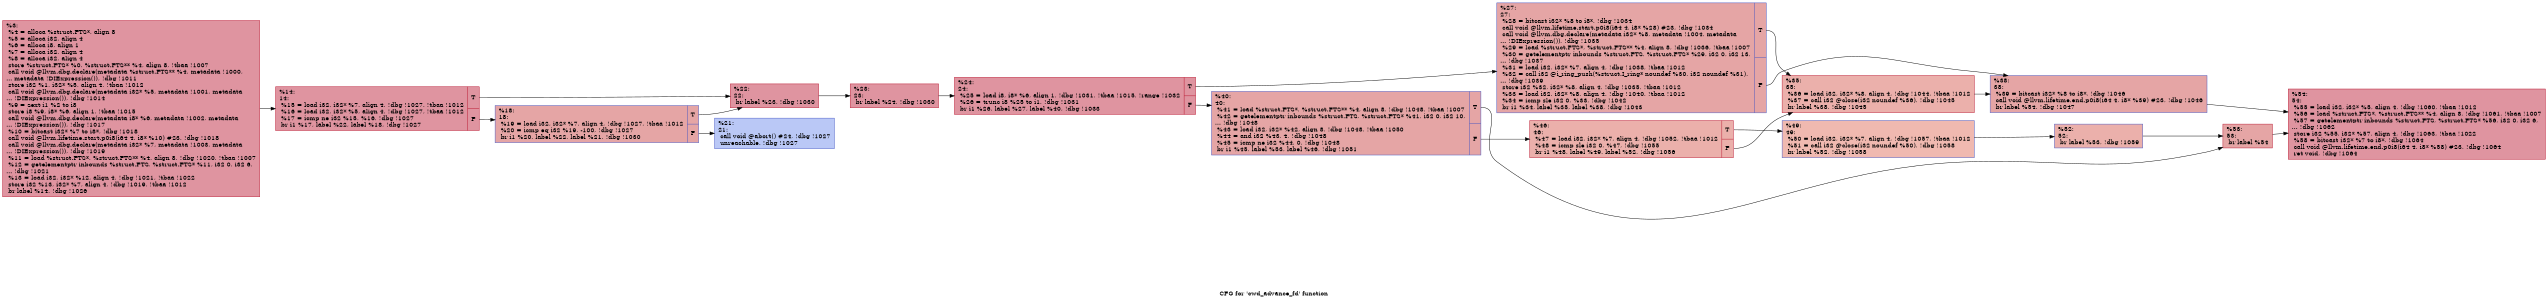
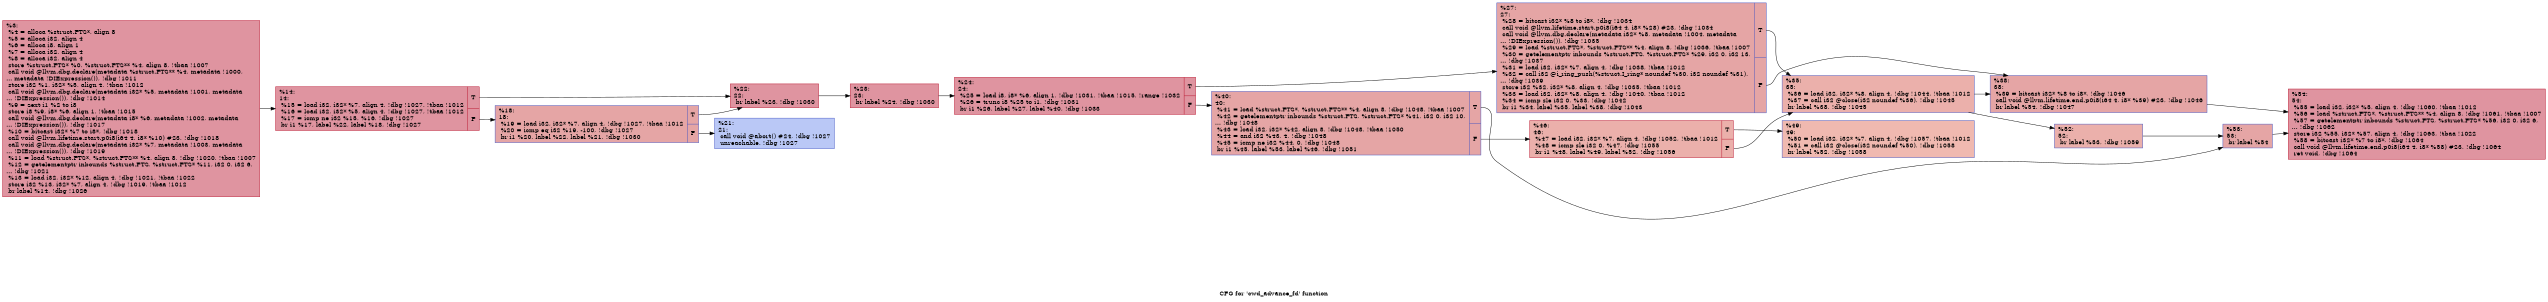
(1878, 94) -> (1878, 94)
(2248, 136) -> (2248, 136)
(2012, 137) -> (2009, 120)
